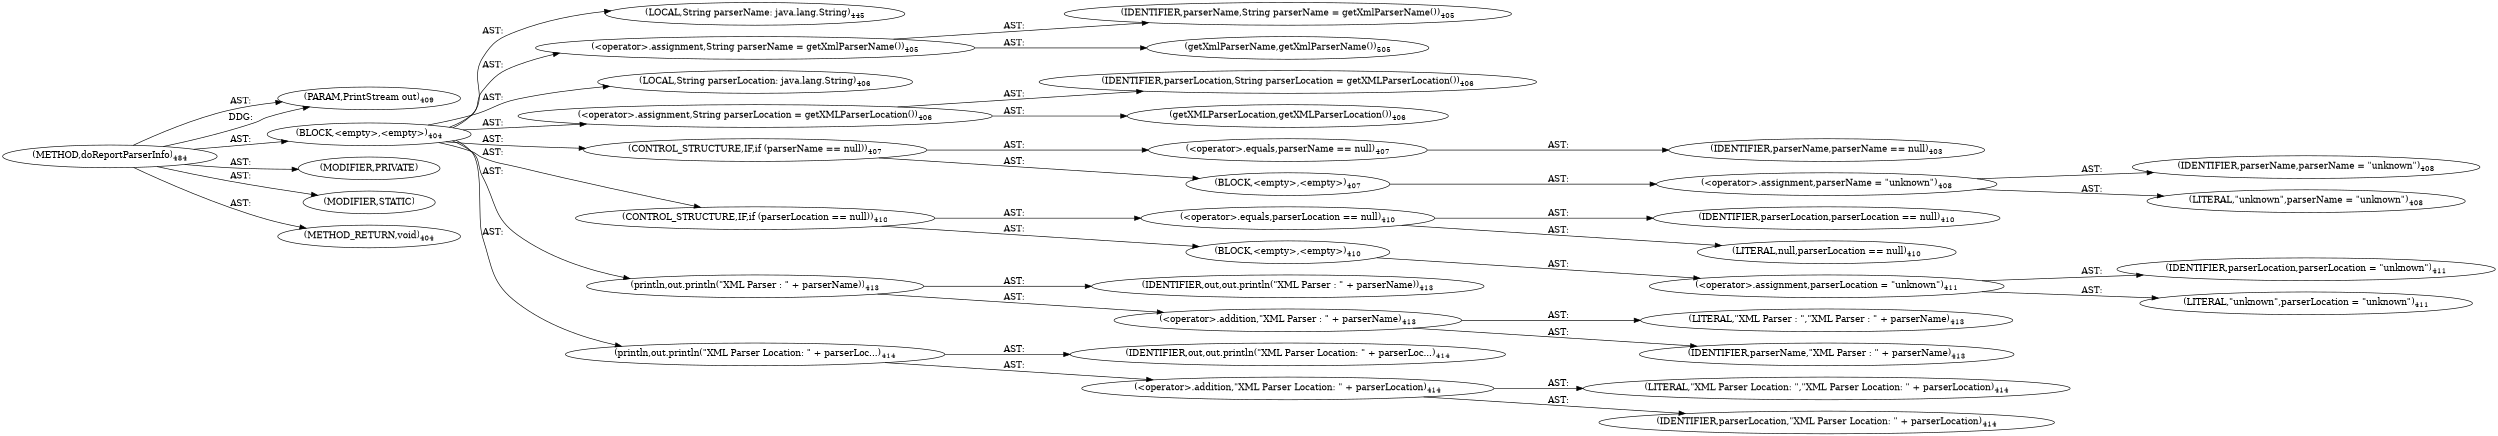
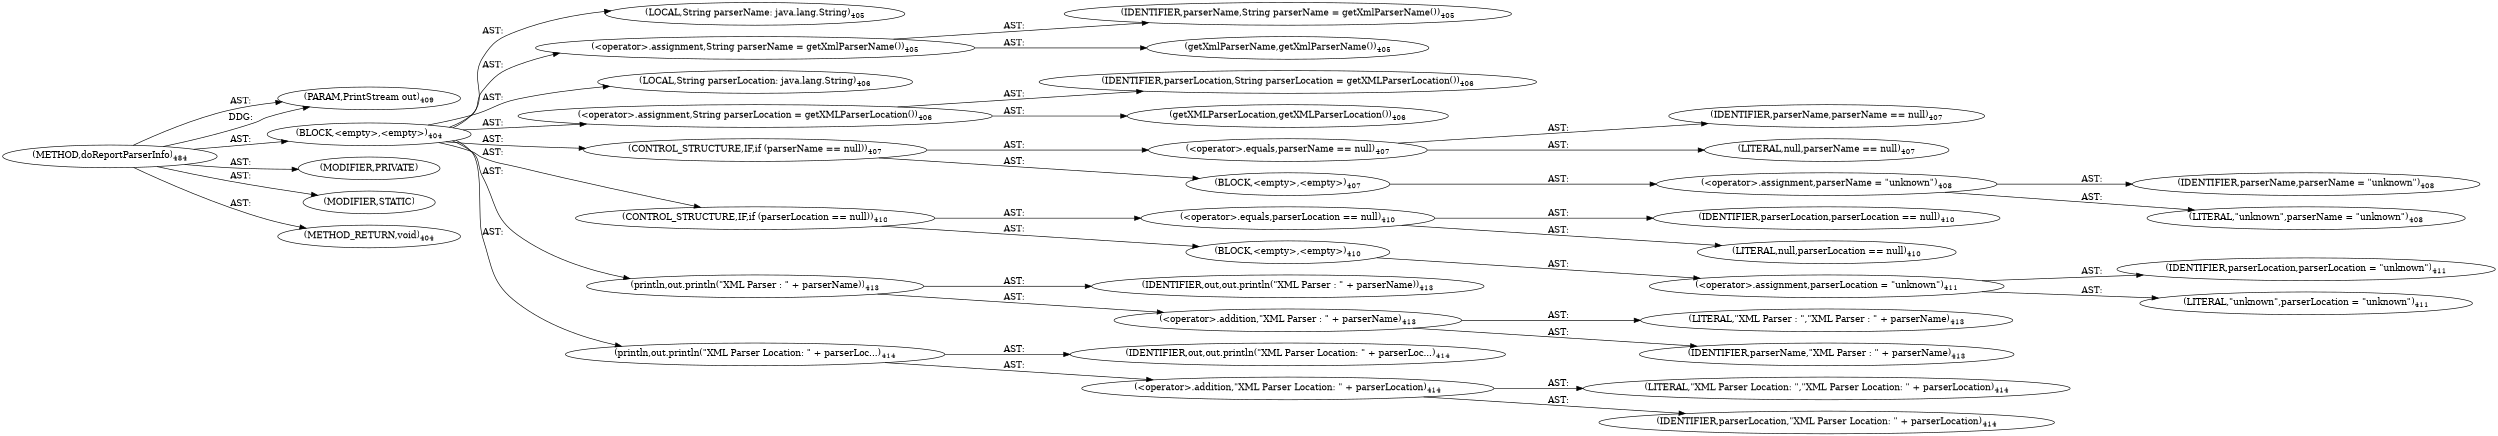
(858, 13) -> (858, 13)
(1384, 47) -> (1384, 47)
(1936, 149) -> (1936, 115)
none -> (1827, 150)
